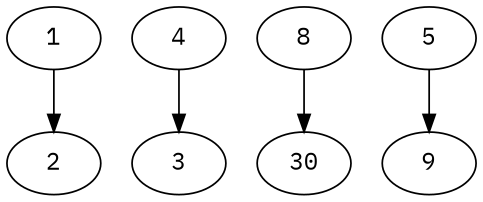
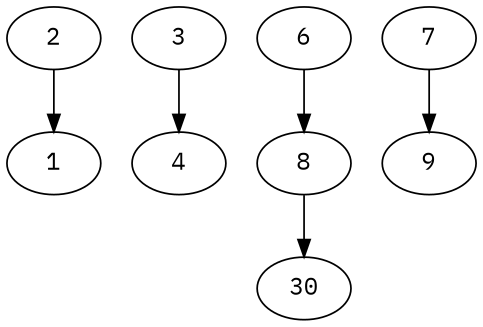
none -> (304, 38)
(429, 38) -> (429, 38)
(54, 92) -> (54, 92)
(179, 92) -> (179, 92)
